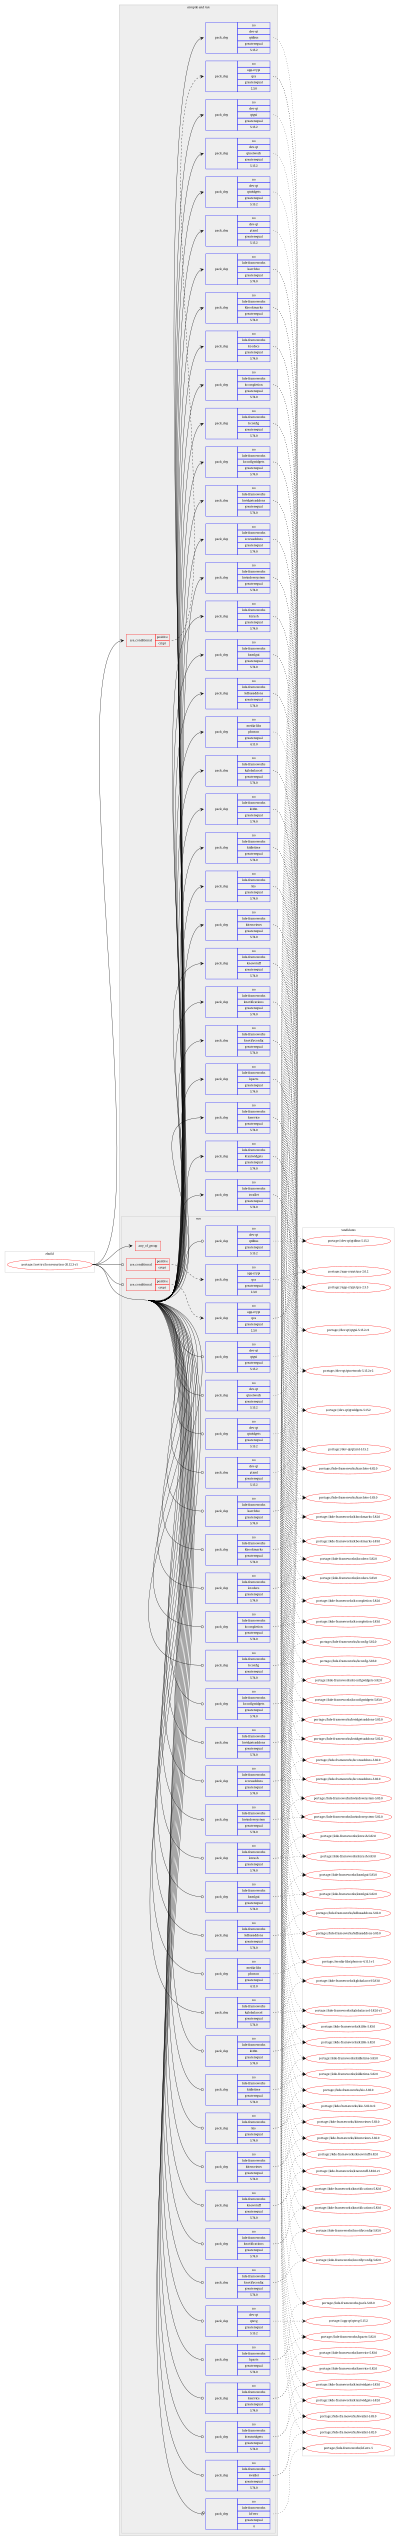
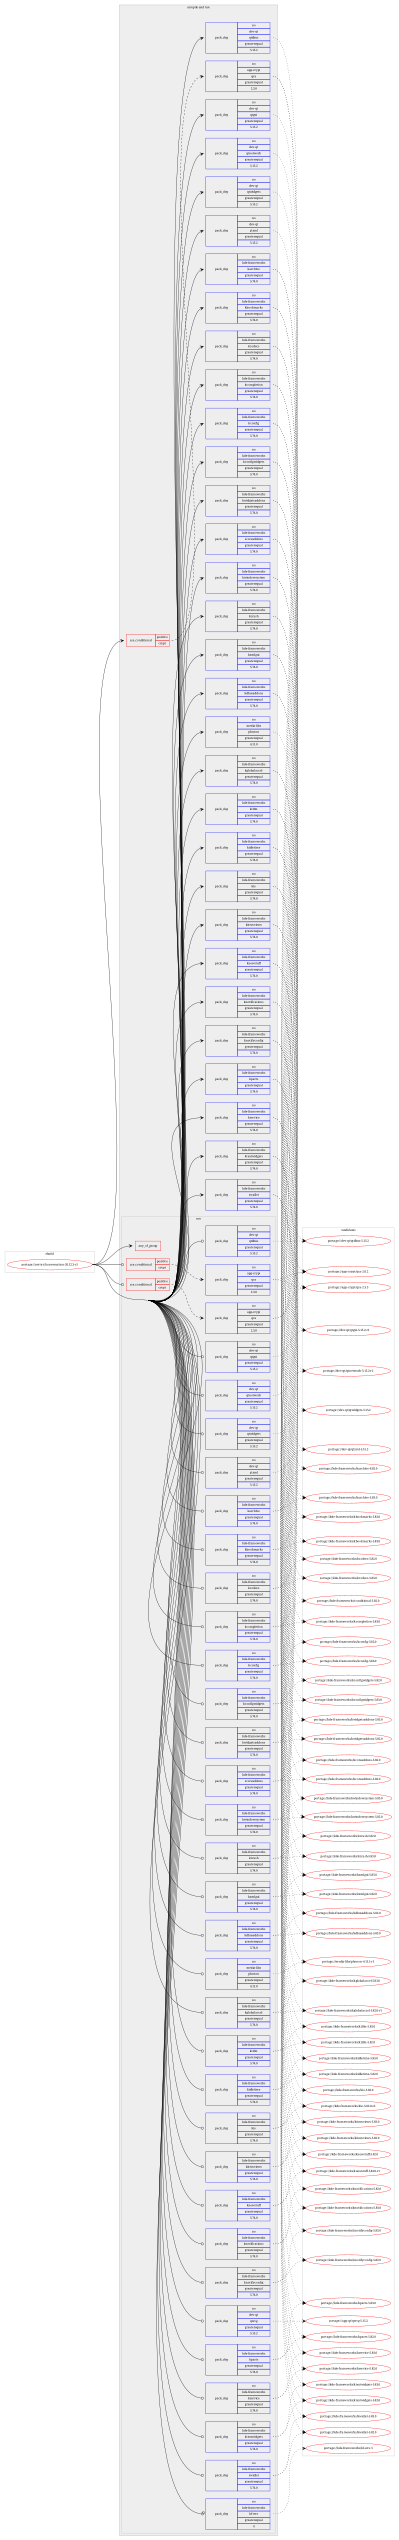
(348, 1601) -> (348, 1601)
(348, 2303) -> (348, 2303)
